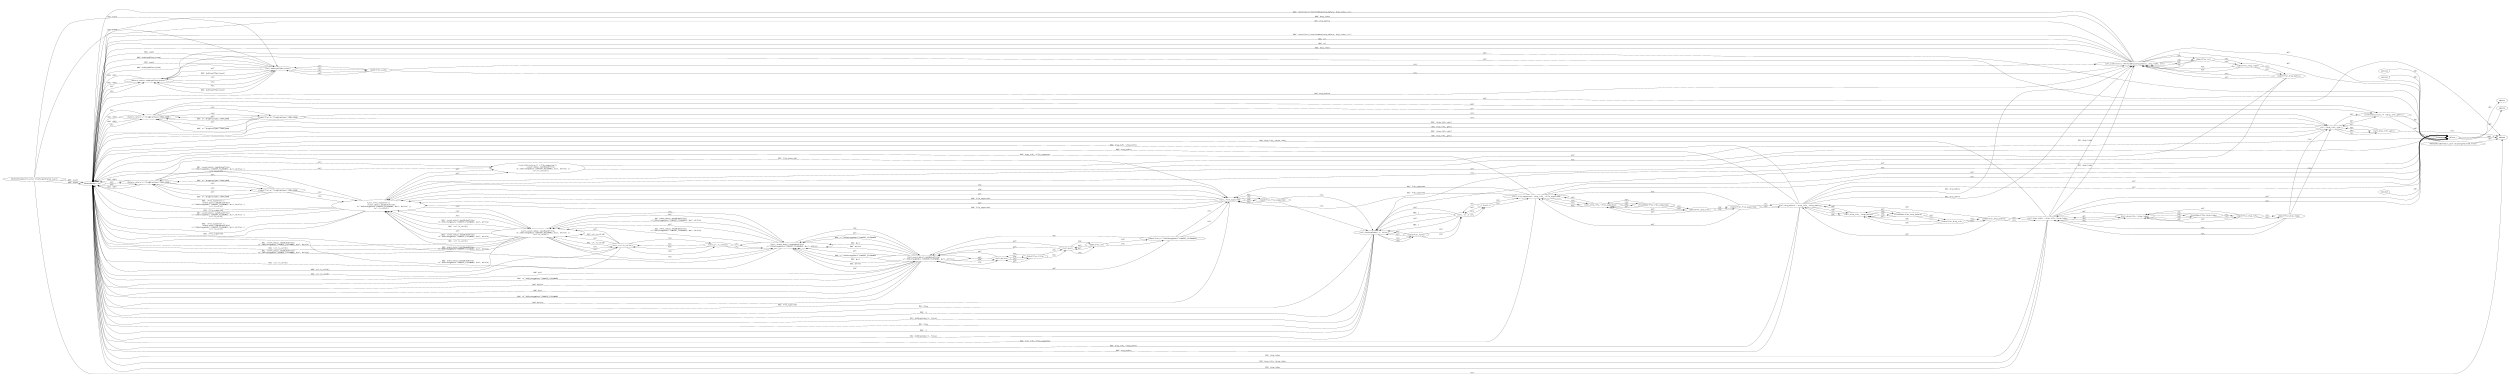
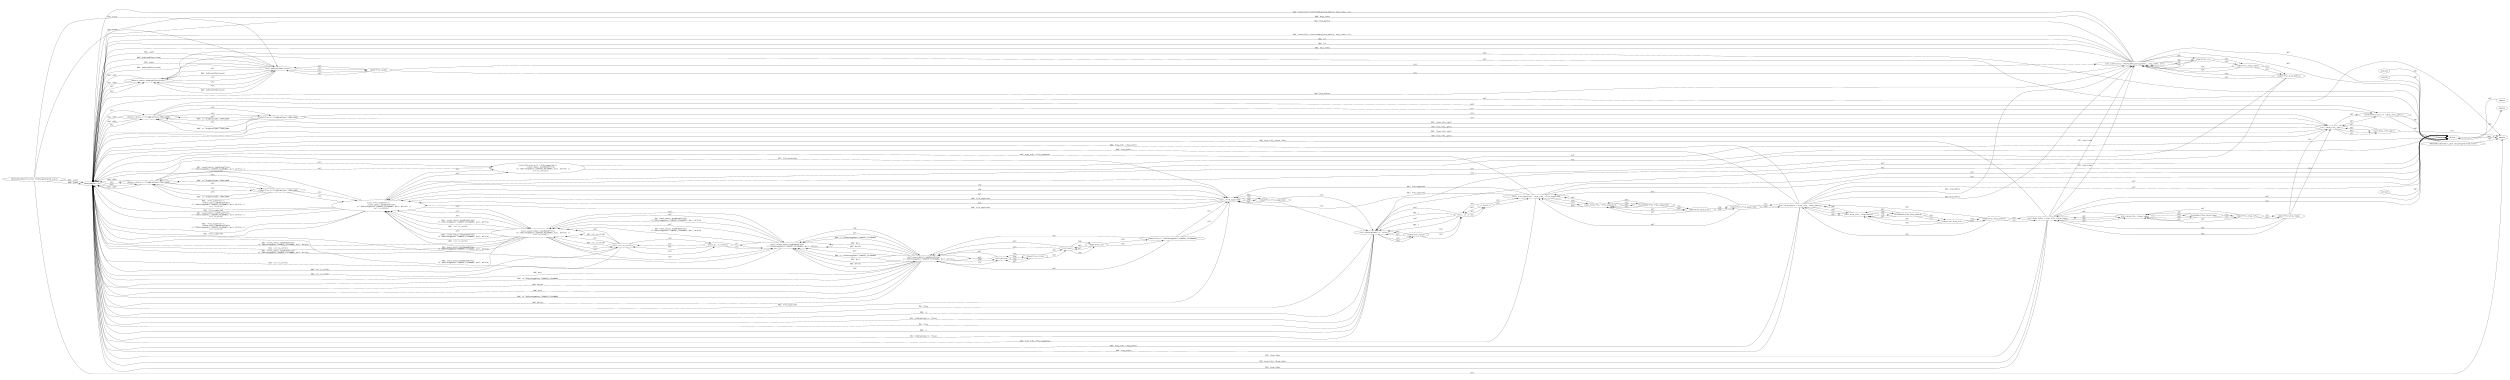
(2487, 131) -> (2487, 126)
